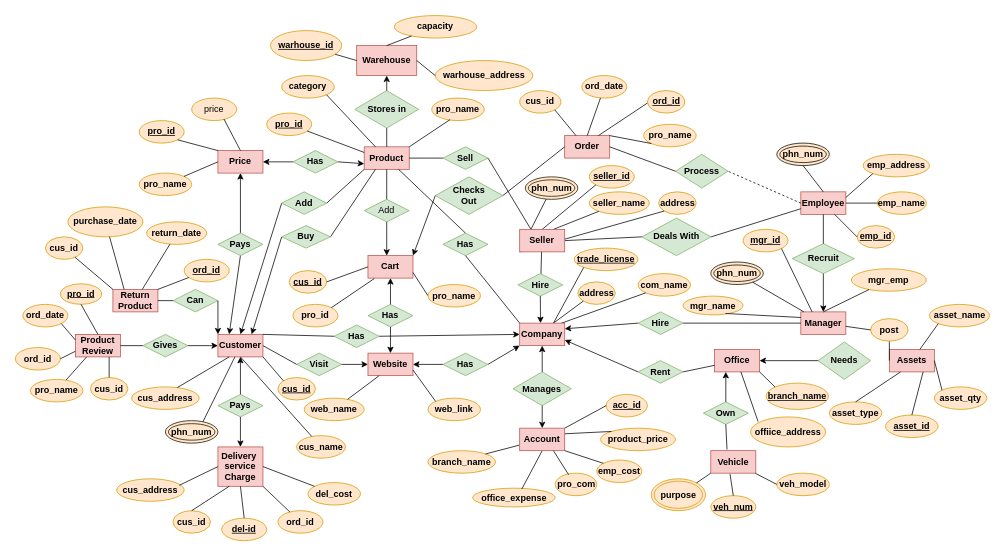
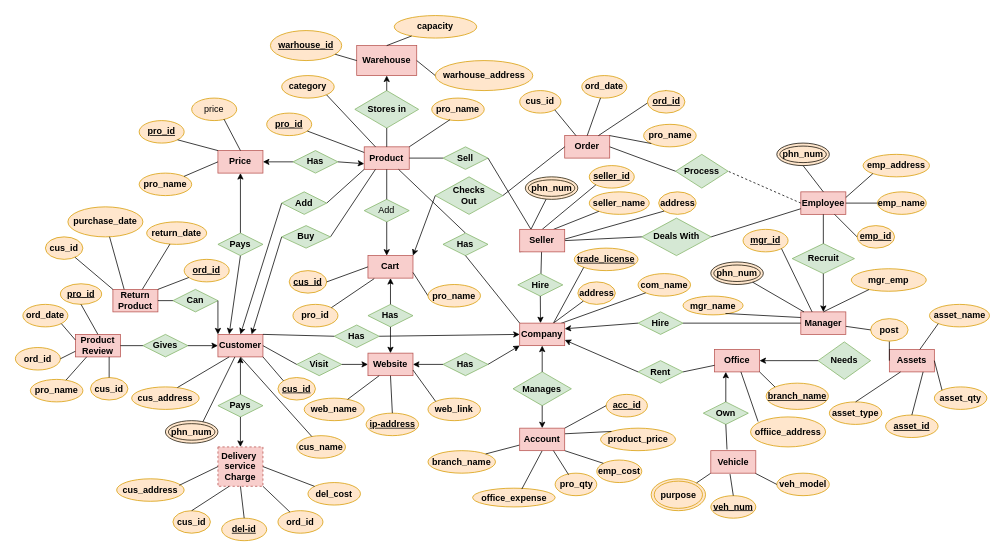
none -> (391, 395)
none -> (392, 424)
(240, 466) -> (240, 466)
(576, 484) -> (576, 484)
